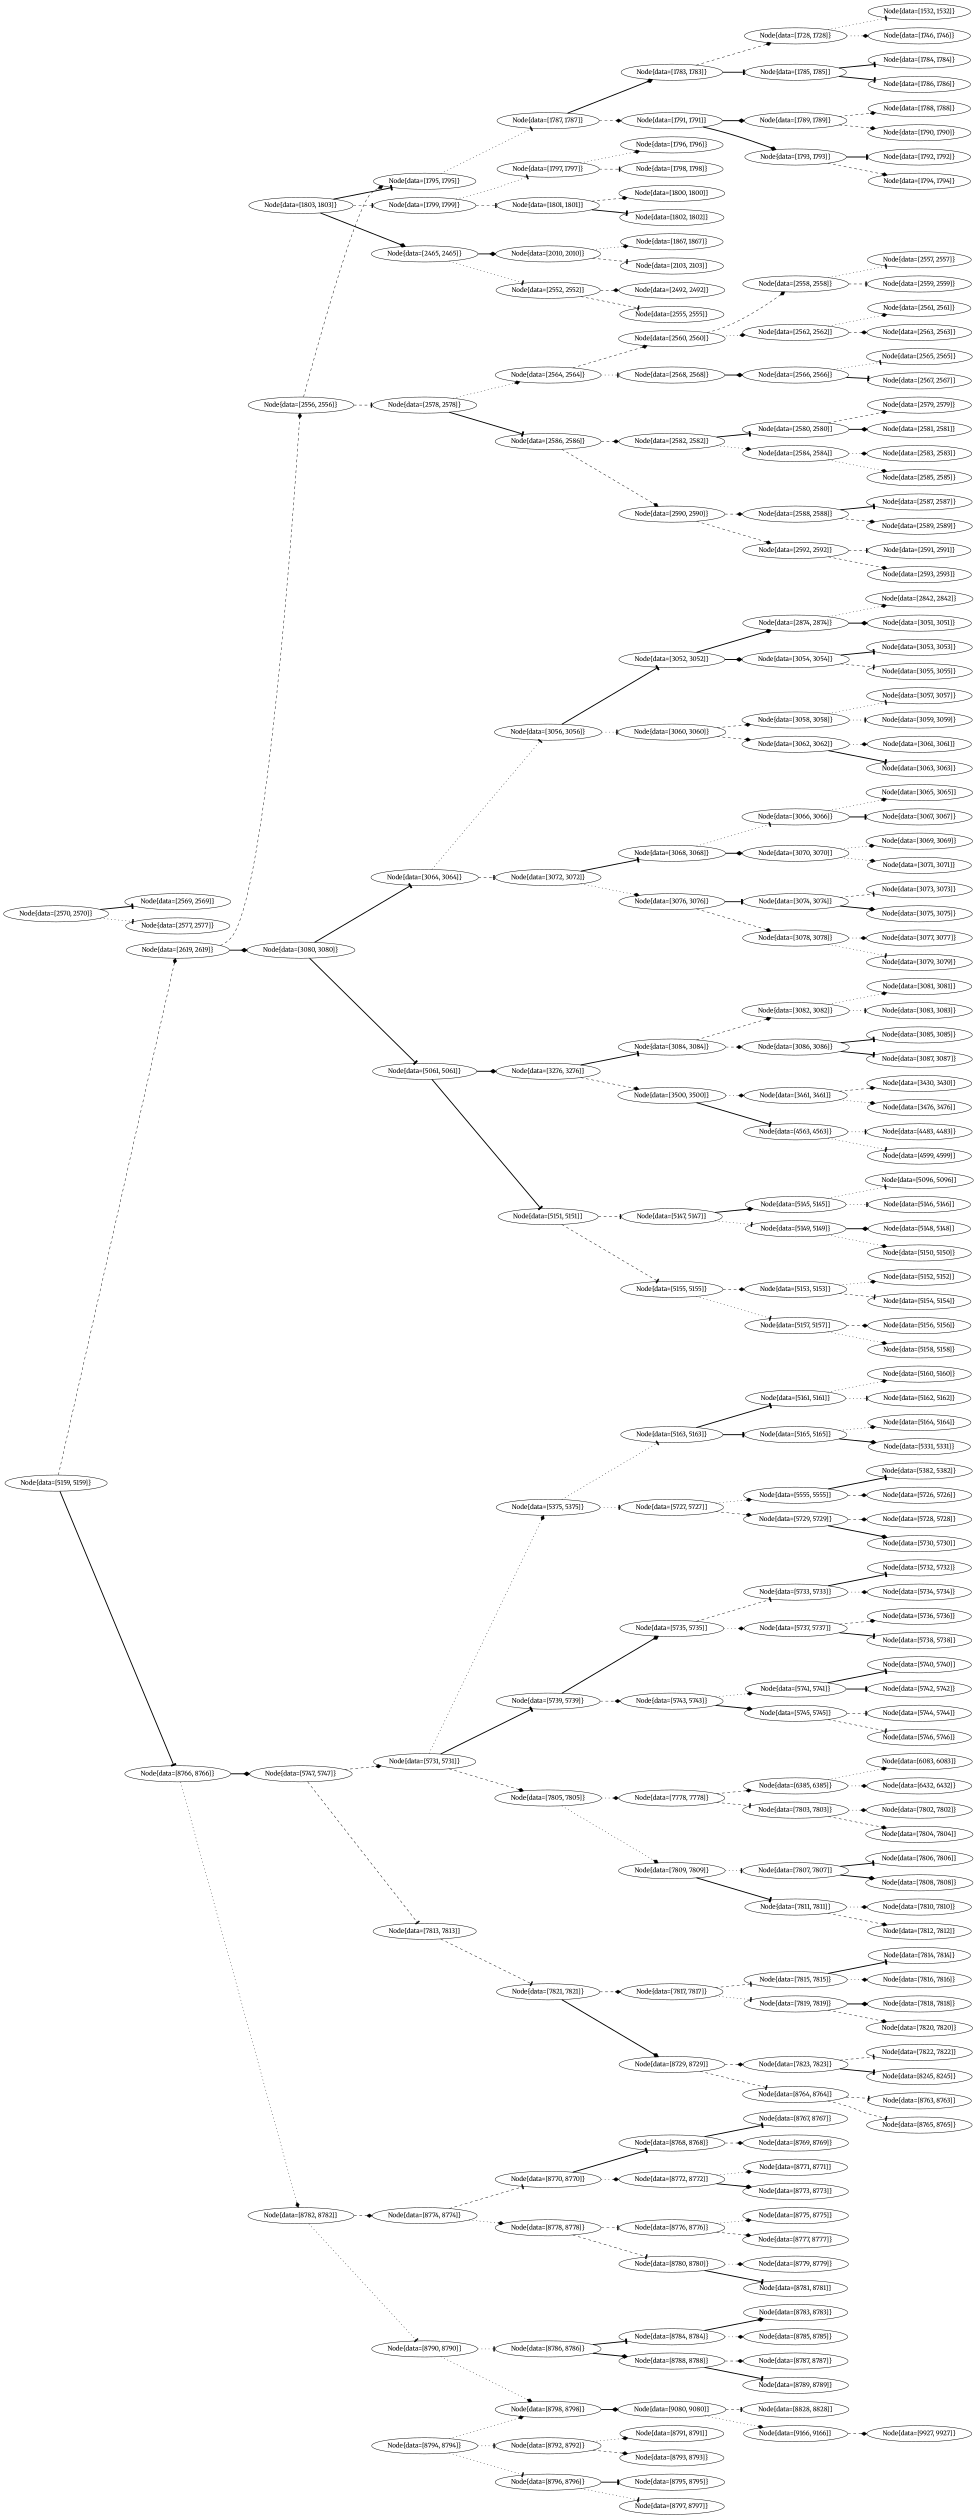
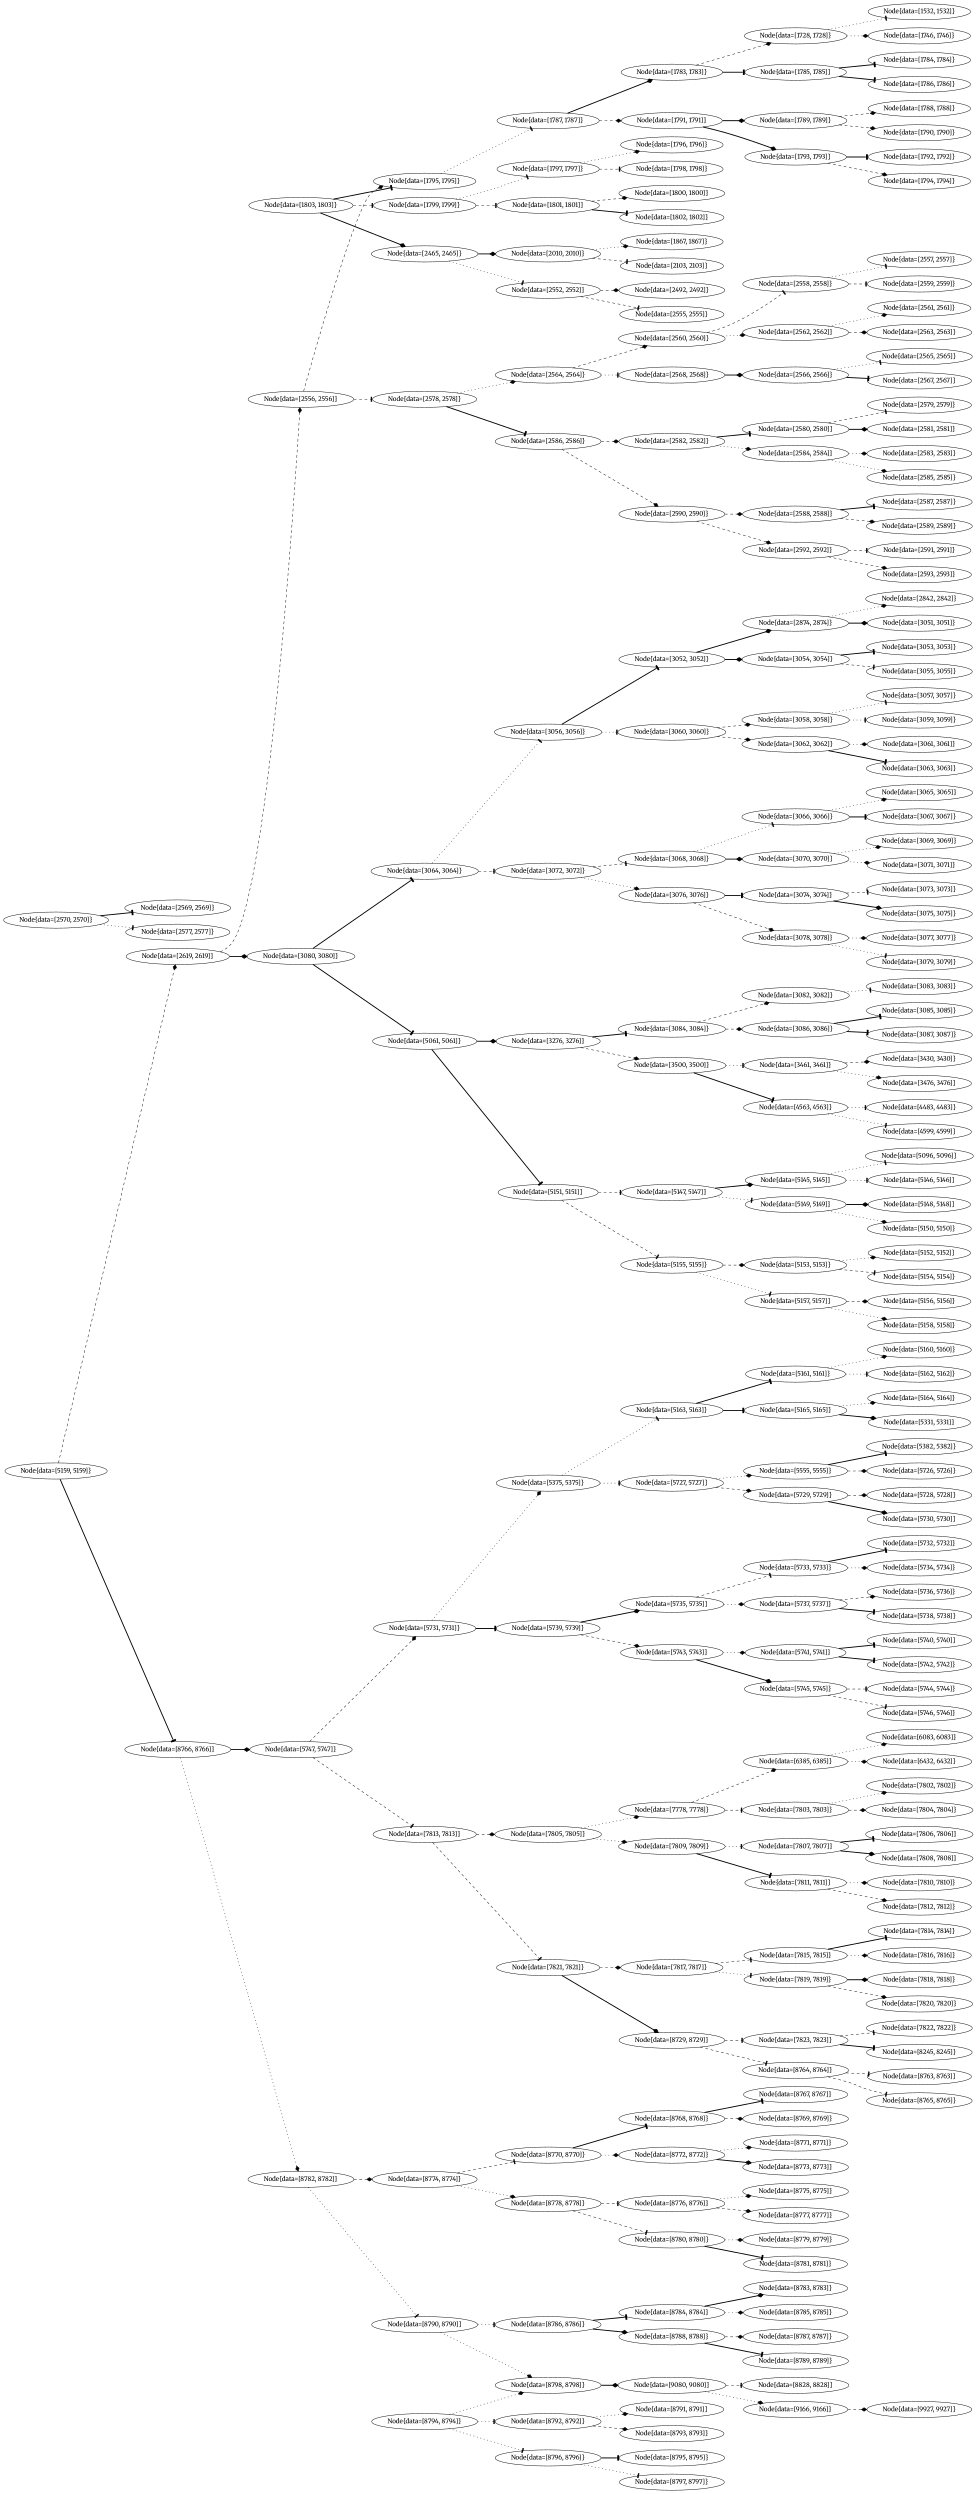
(745, 317) -> (747, 316)
(855, 418) -> (856, 417)
(609, 866) -> (609, 865)
(919, 986) -> none
(732, 1096) -> (734, 1065)
(484, 1779) -> (483, 1834)
(731, 2065) -> (733, 2040)
